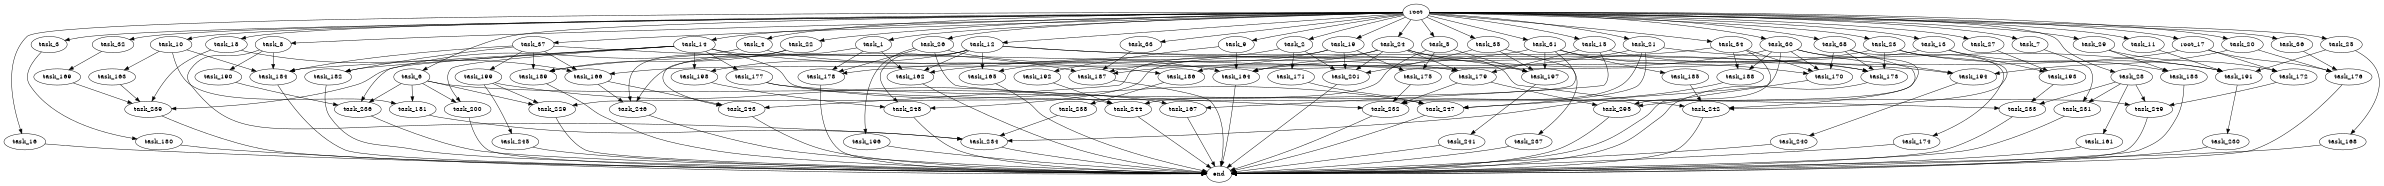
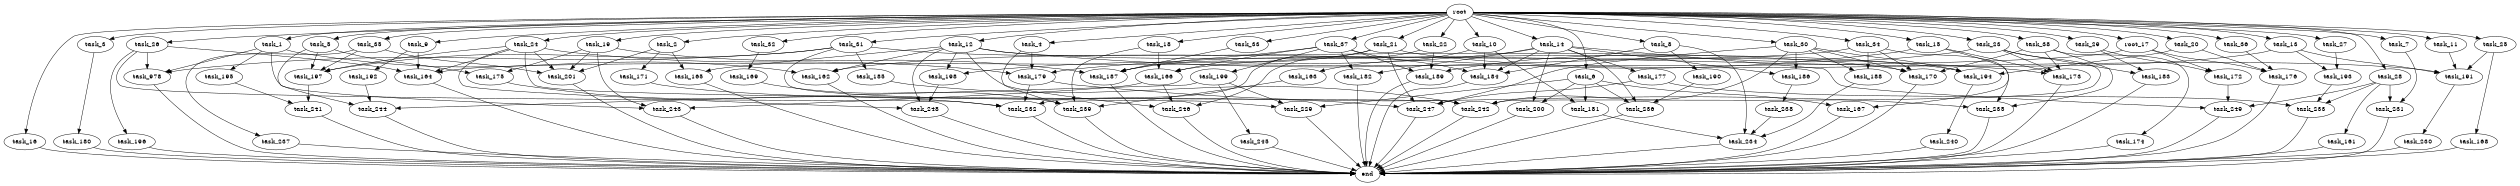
none -> (219, 77)
(821, 77) -> (147, 77)
(1617, 109) -> (1990, 109)
